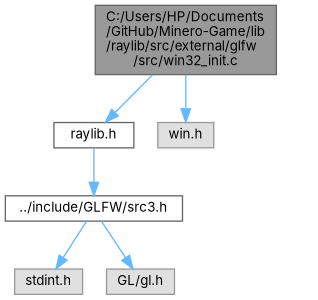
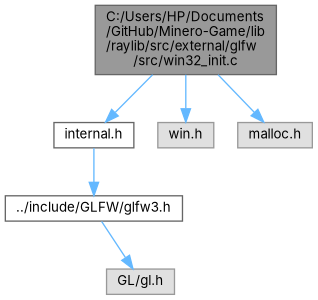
(94, 135) -> (94, 135)
none -> (275, 135)
(94, 208) -> (94, 208)
(49, 282) -> none
